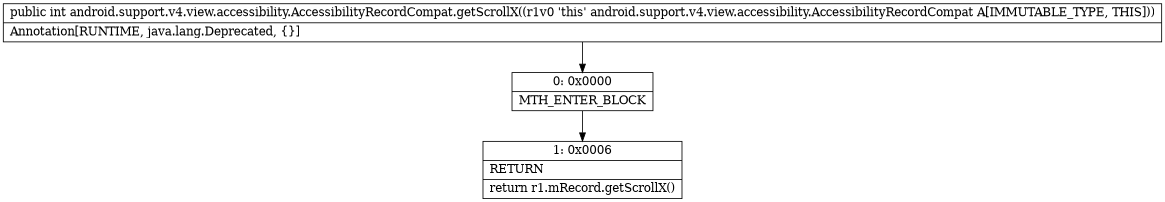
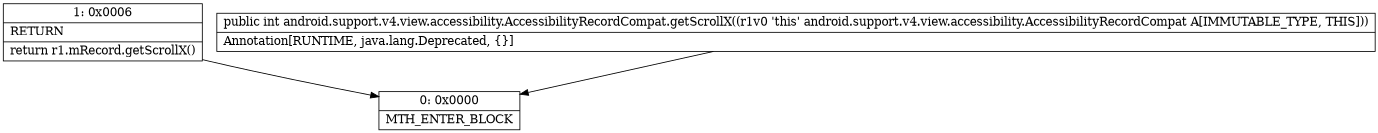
(582, 122) -> (286, 78)
